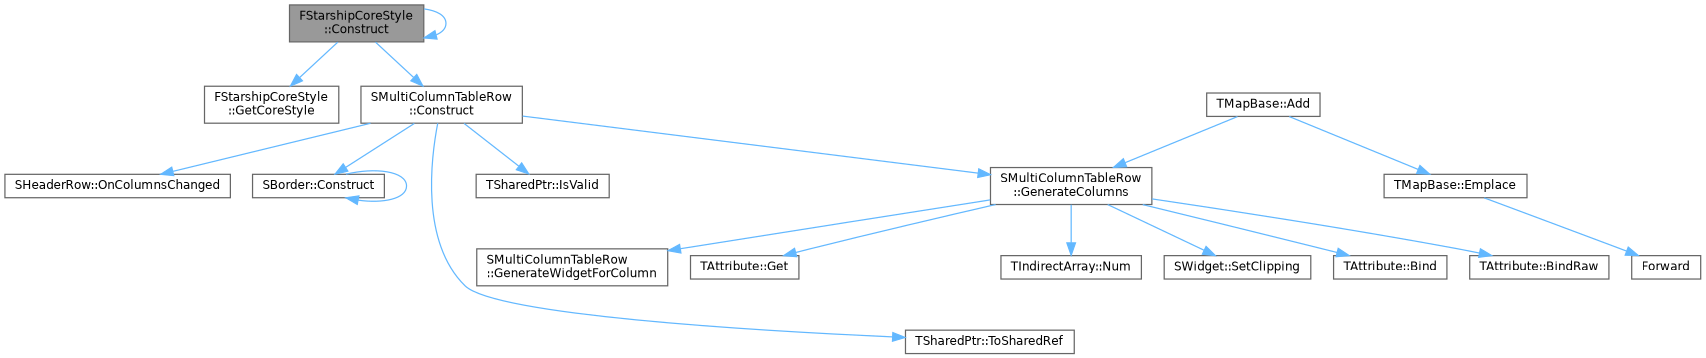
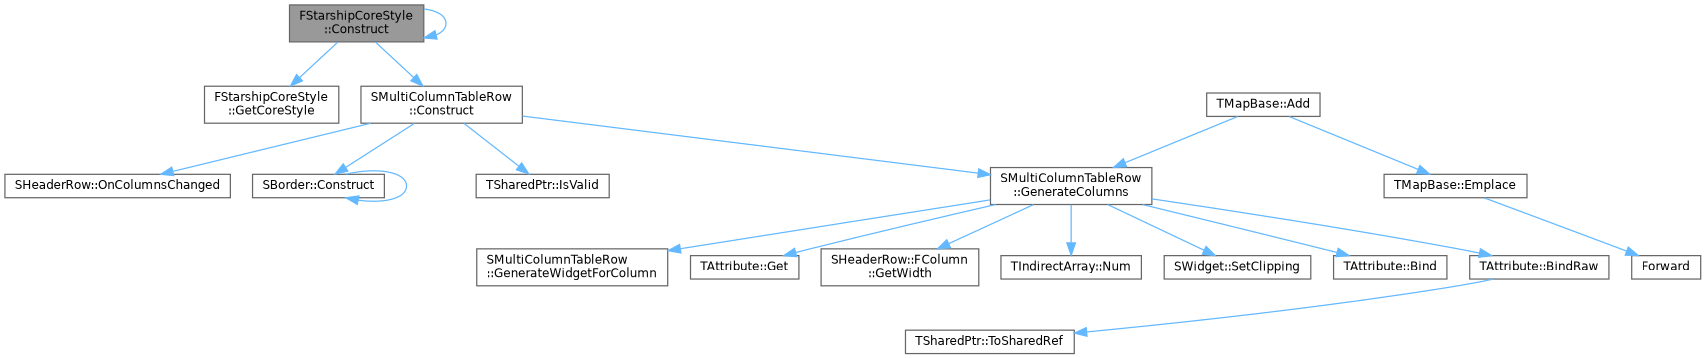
none -> (900, 267)
(592, 315) -> (1291, 310)
